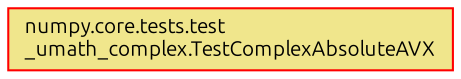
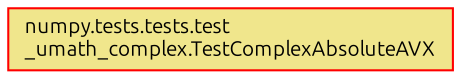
(231, 39) -> (231, 39)
